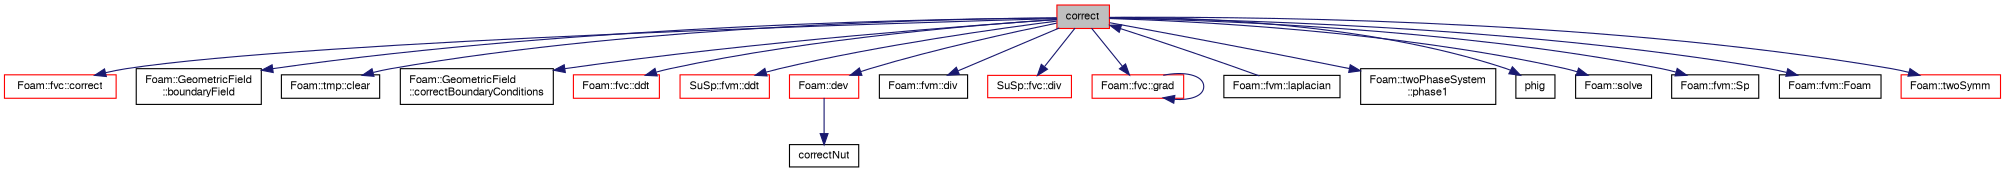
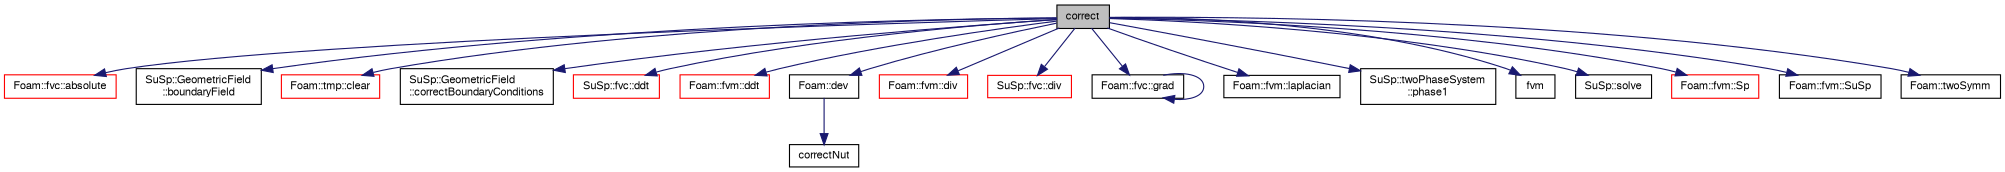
(1083, 17) -> (1083, 17)
(1190, 52) -> (1172, 51)
(60, 87) -> (60, 87)
(199, 87) -> (199, 87)
(331, 87) -> (331, 87)
(477, 87) -> (477, 87)
(616, 87) -> (616, 87)
(725, 87) -> (725, 87)
(824, 87) -> (824, 87)
(923, 87) -> (923, 87)
(1138, 87) -> (1138, 87)
(1428, 87) -> (1428, 87)
(1535, 87) -> (1535, 87)
(1614, 87) -> (1614, 87)
(1715, 87) -> (1715, 87)
(1830, 87) -> (1830, 87)
(1951, 87) -> (1951, 87)
